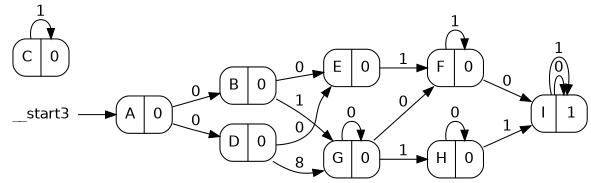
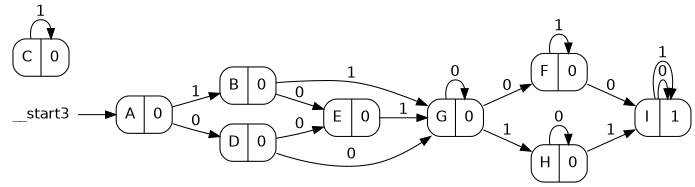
(398, 68) -> (398, 118)
(196, 92) -> (196, 92)
(300, 164) -> (352, 155)
